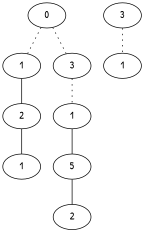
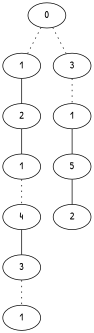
none -> (22, 217)
